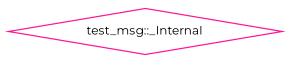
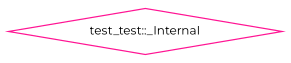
(145, 31) -> (145, 31)
